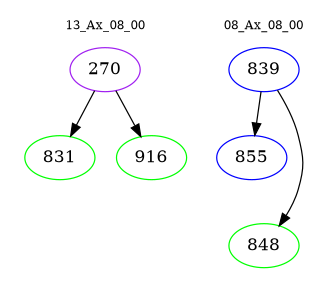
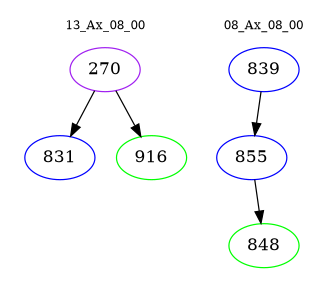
(302, 152) -> (257, 195)
(60, 158) -> (60, 158)
